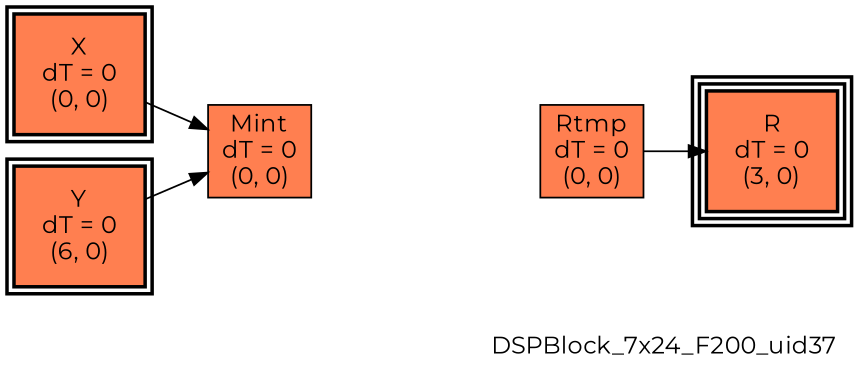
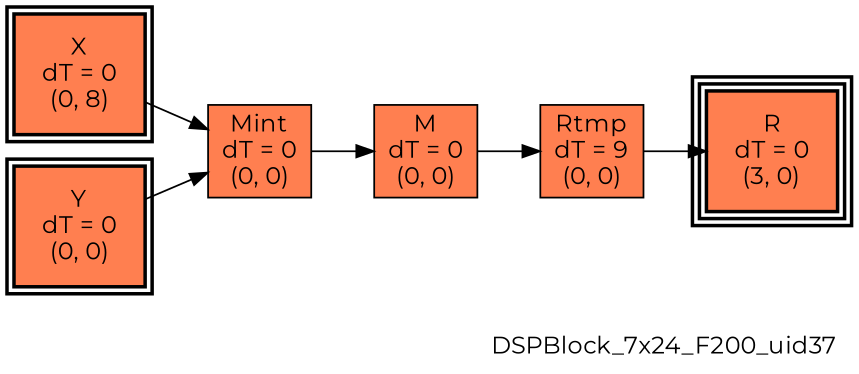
(80, 74) -> (80, 74)
none -> (426, 151)
(592, 151) -> (592, 151)
(80, 226) -> (80, 226)
